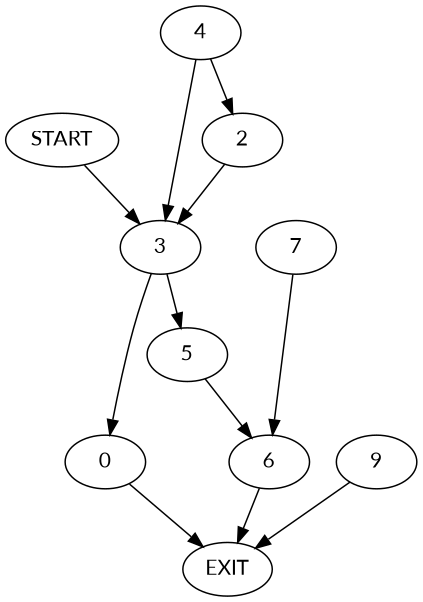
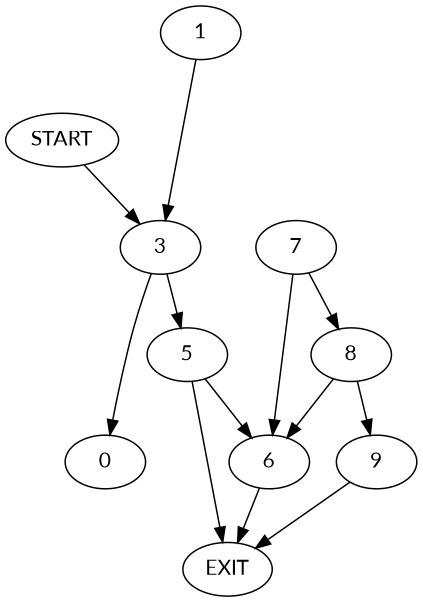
(201, 33) -> (201, 33)
(242, 140) -> none
none -> (351, 355)
(160, 510) -> (206, 454)
